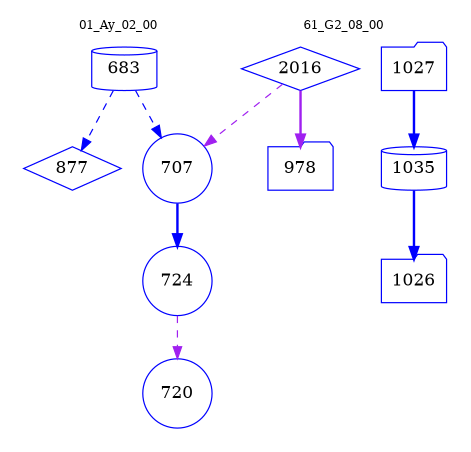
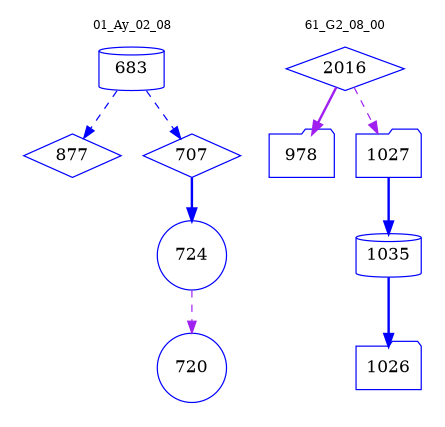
(118, 26) -> (132, 26)
(248, 111) -> (363, 105)
(177, 168) -> (192, 156)
